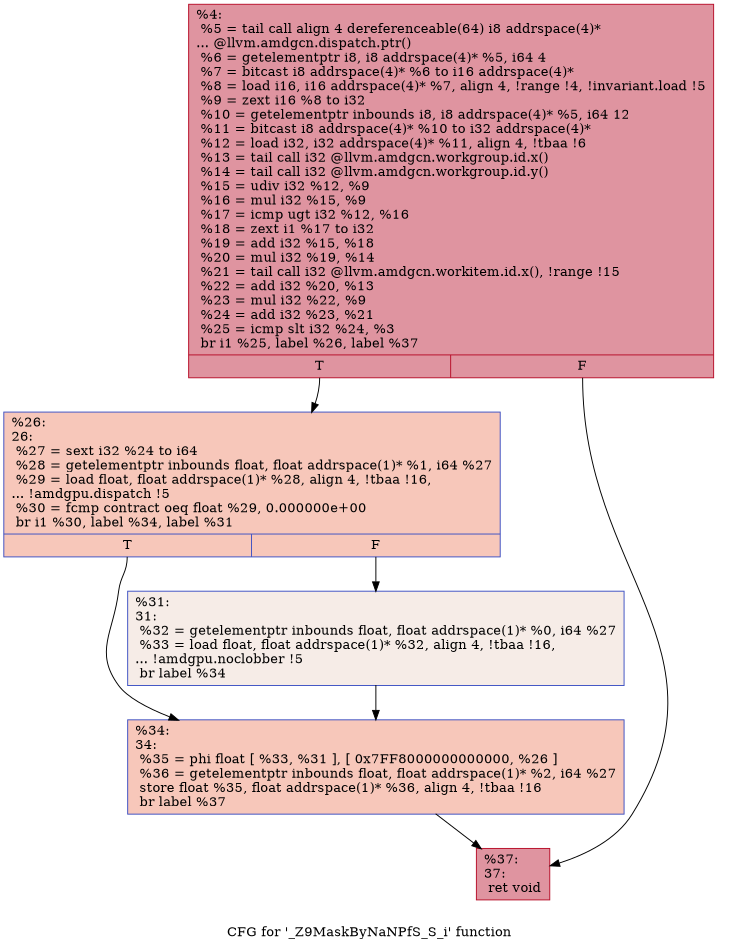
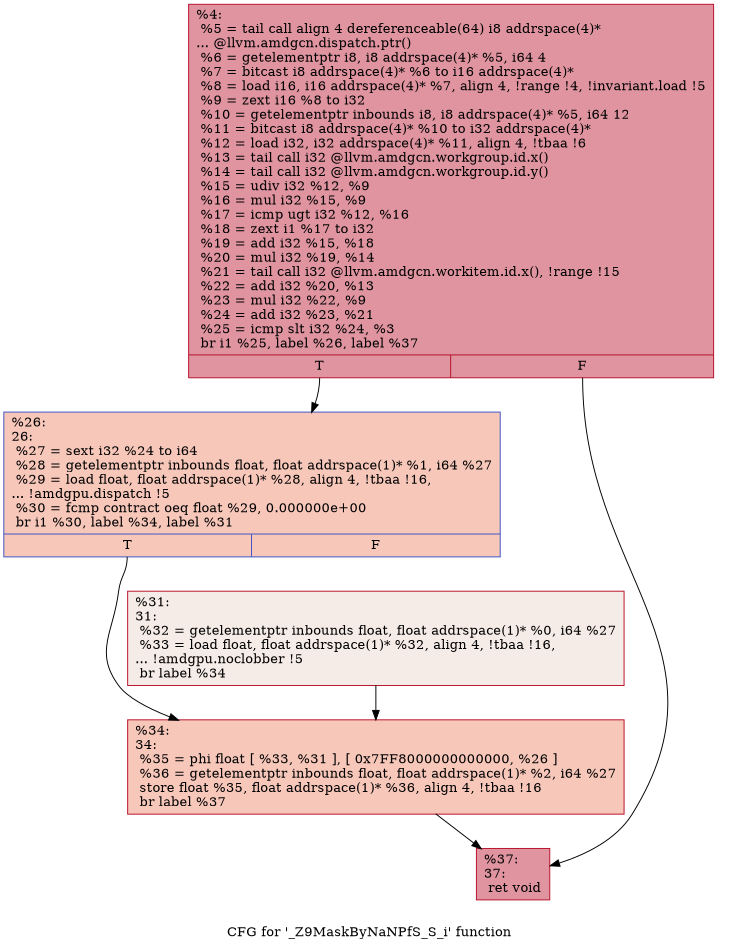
(376, 569) -> none
(376, 638) -> (376, 638)
(376, 767) -> (376, 767)
